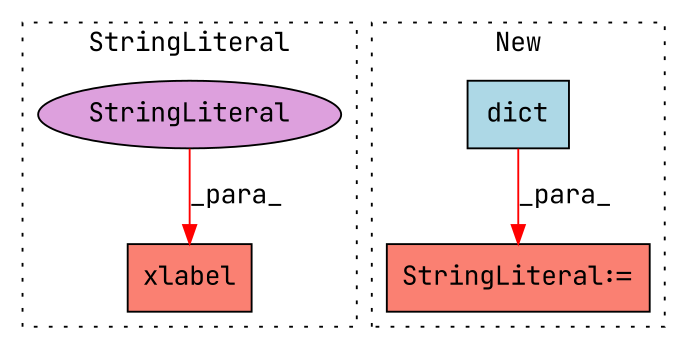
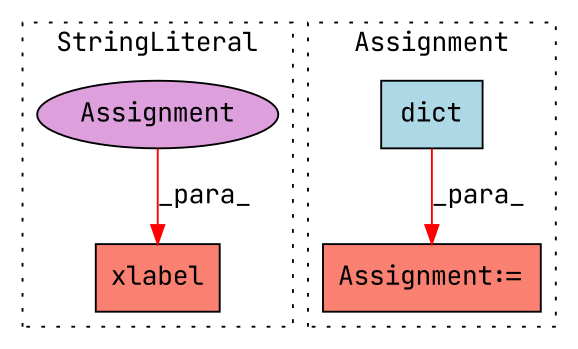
(518, 44) -> (432, 44)
(190, 115) -> (158, 115)
(518, 278) -> (432, 278)
